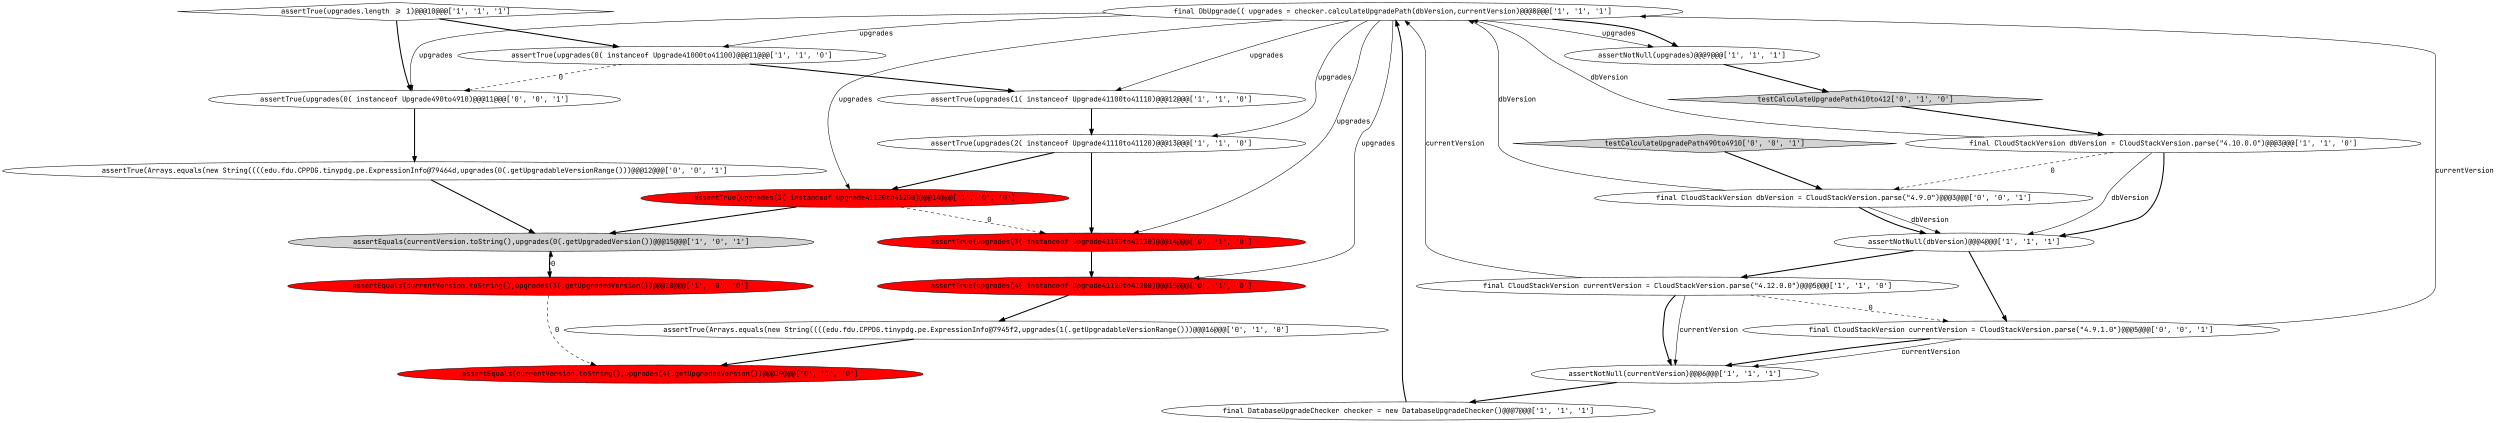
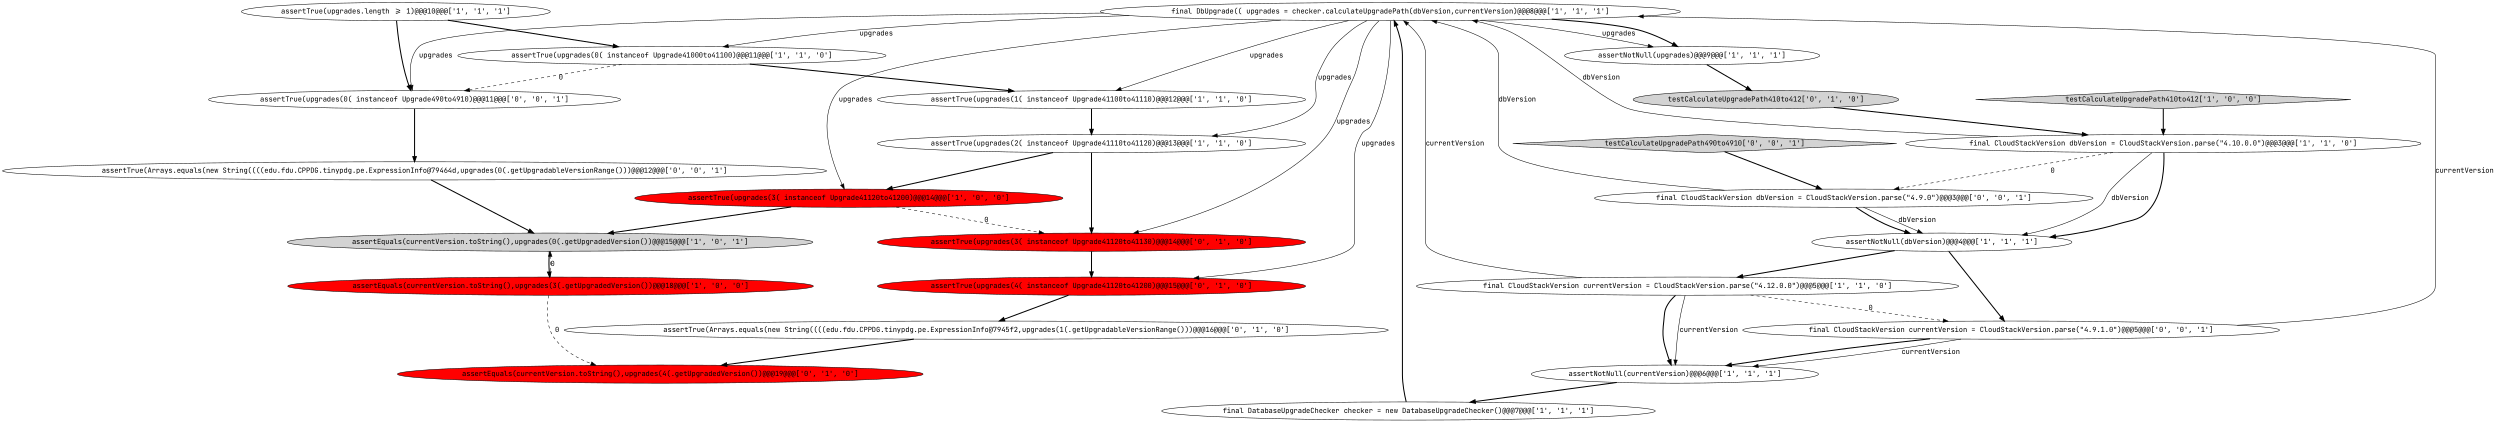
(396, 12) -> (396, 12)
(1855, 100) -> (1766, 100)
none -> (2163, 100)
